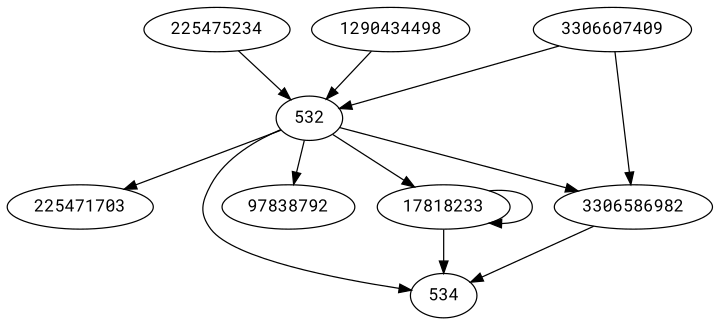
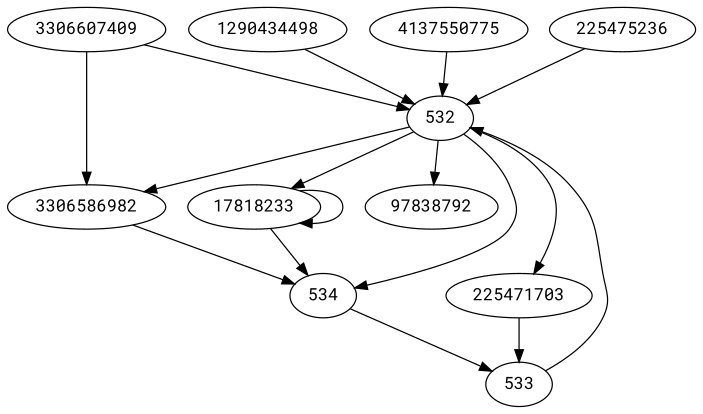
(217, 30) -> (623, 30)
none -> (449, 30)
none -> (519, 384)
